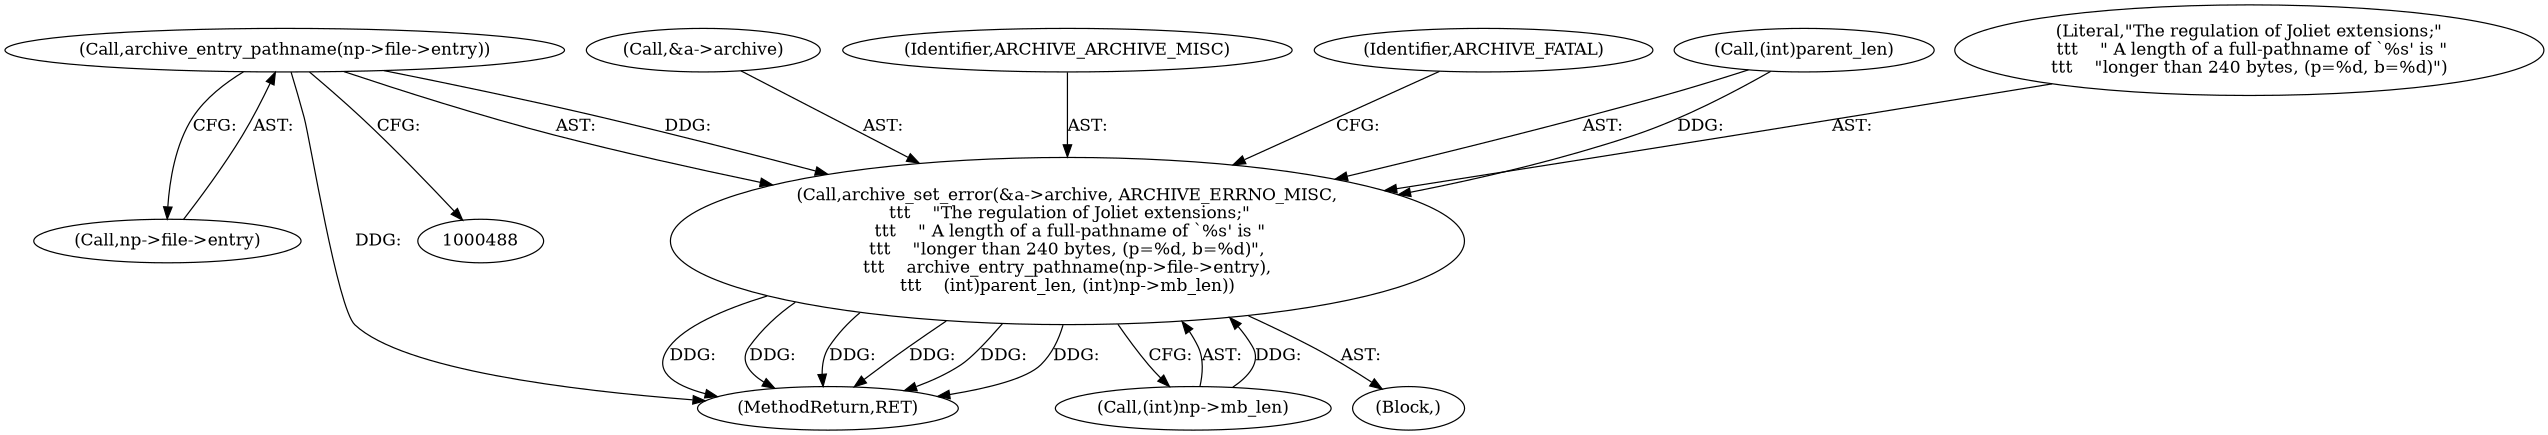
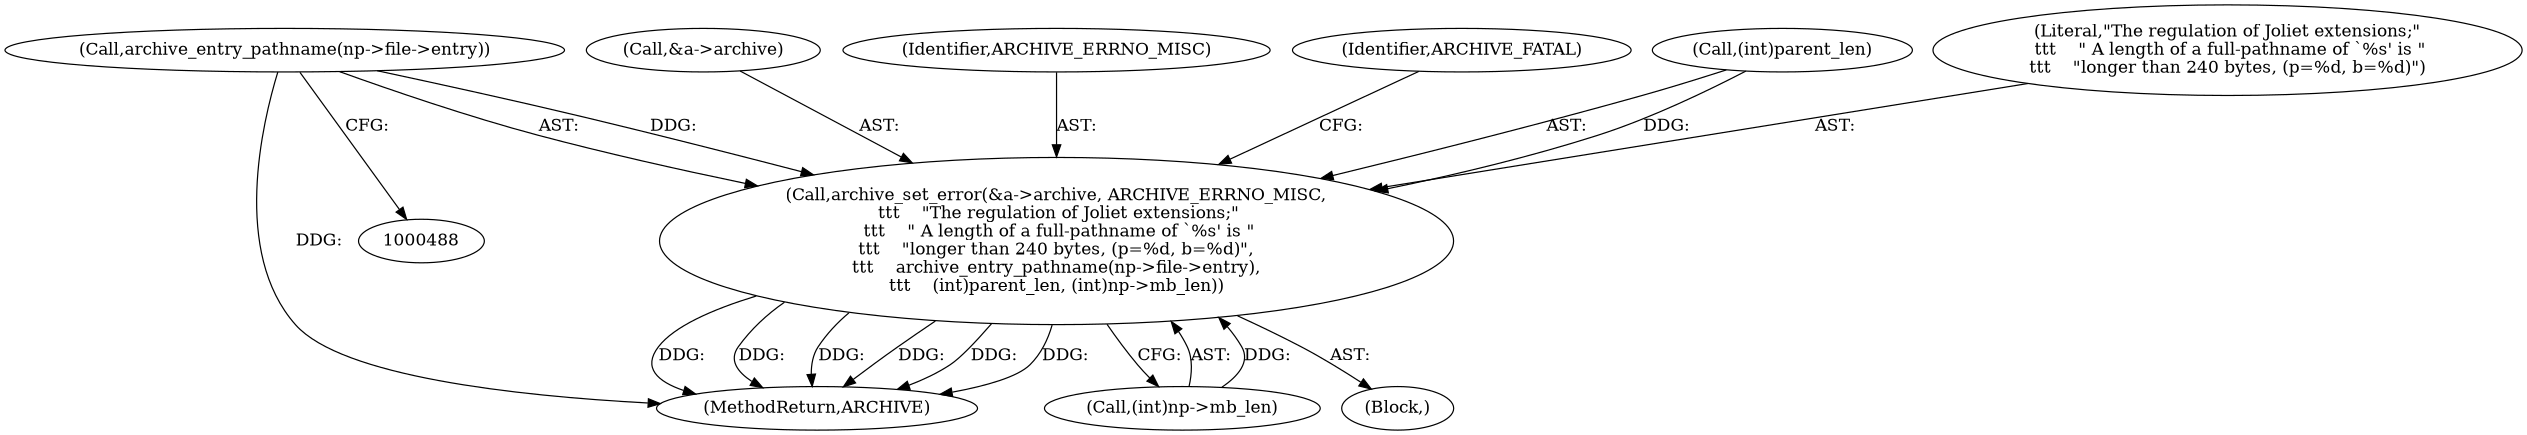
(1067, 50) -> (1057, 50)
(167, 241) -> none
(828, 408) -> (817, 408)
